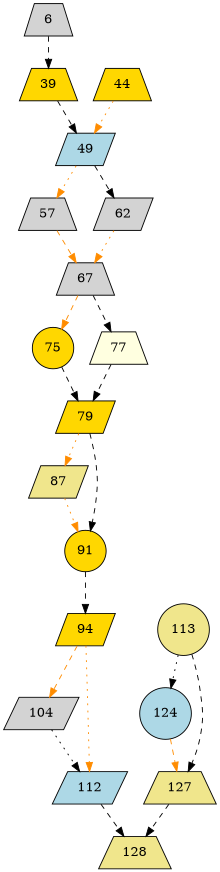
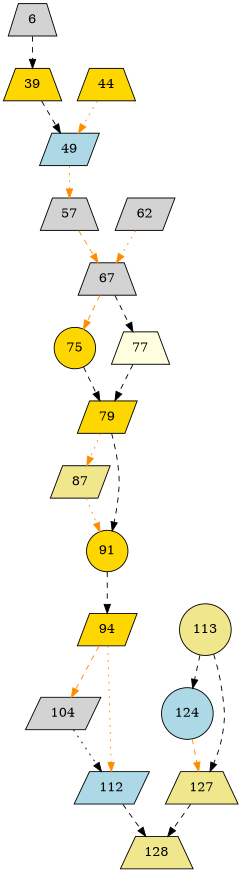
(102, 178) -> none
(175, 667) -> (197, 667)
